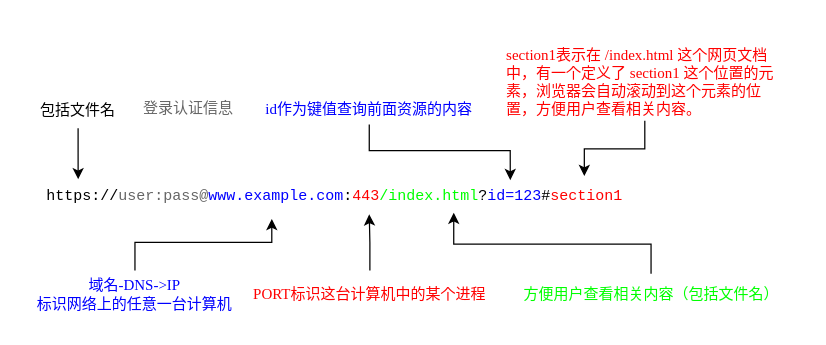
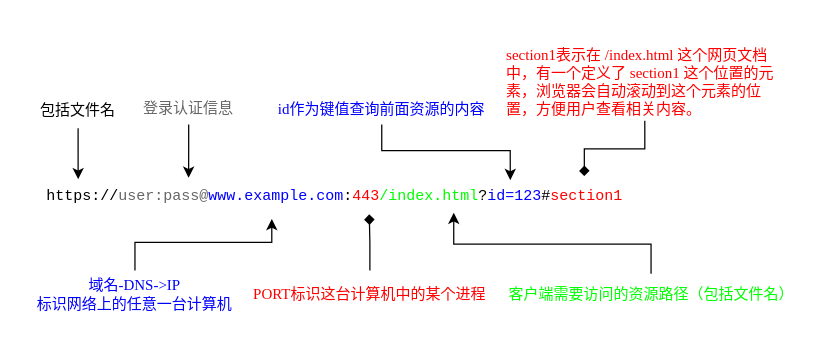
(369, 109) -> (382, 109)
none -> (189, 147)
(585, 166) -> (585, 165)
(370, 224) -> (370, 225)
(652, 294) -> (652, 294)
